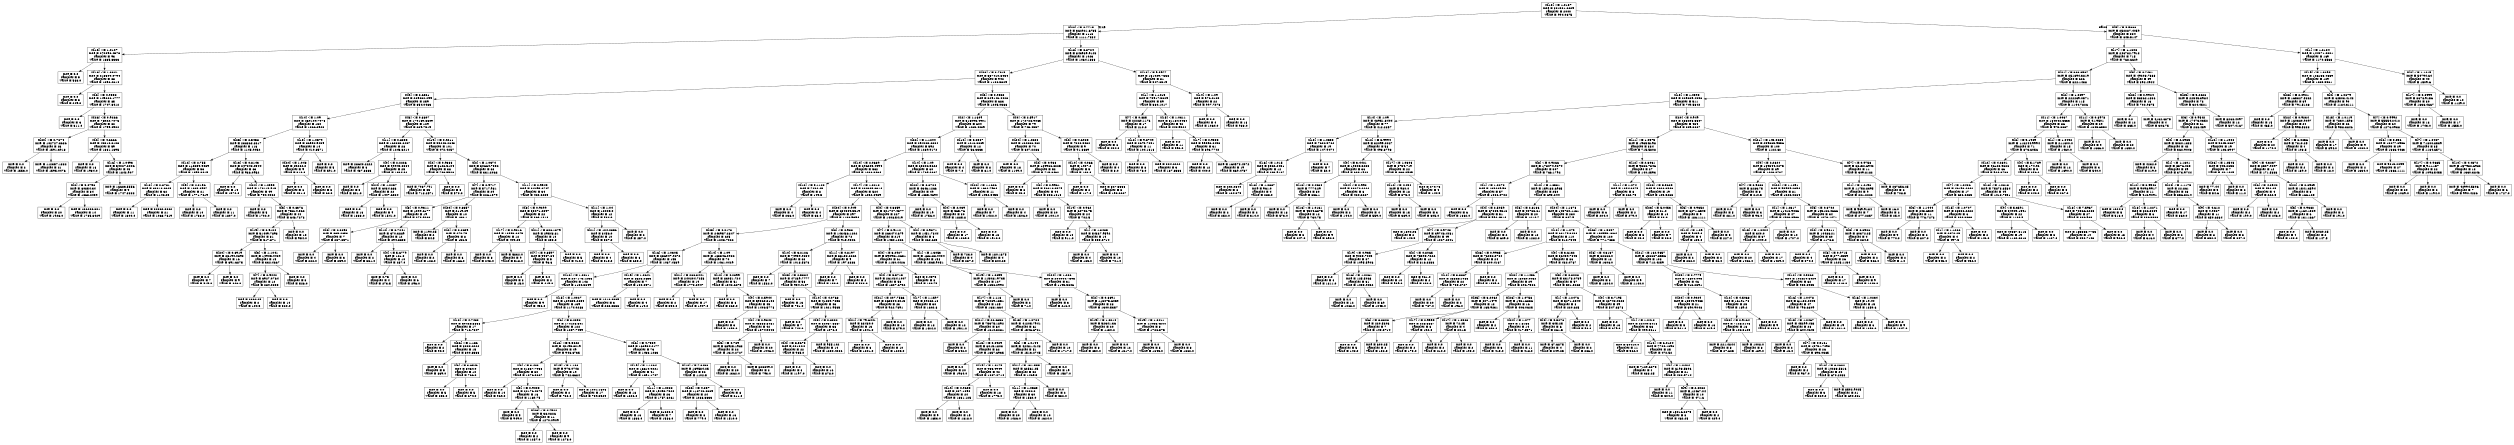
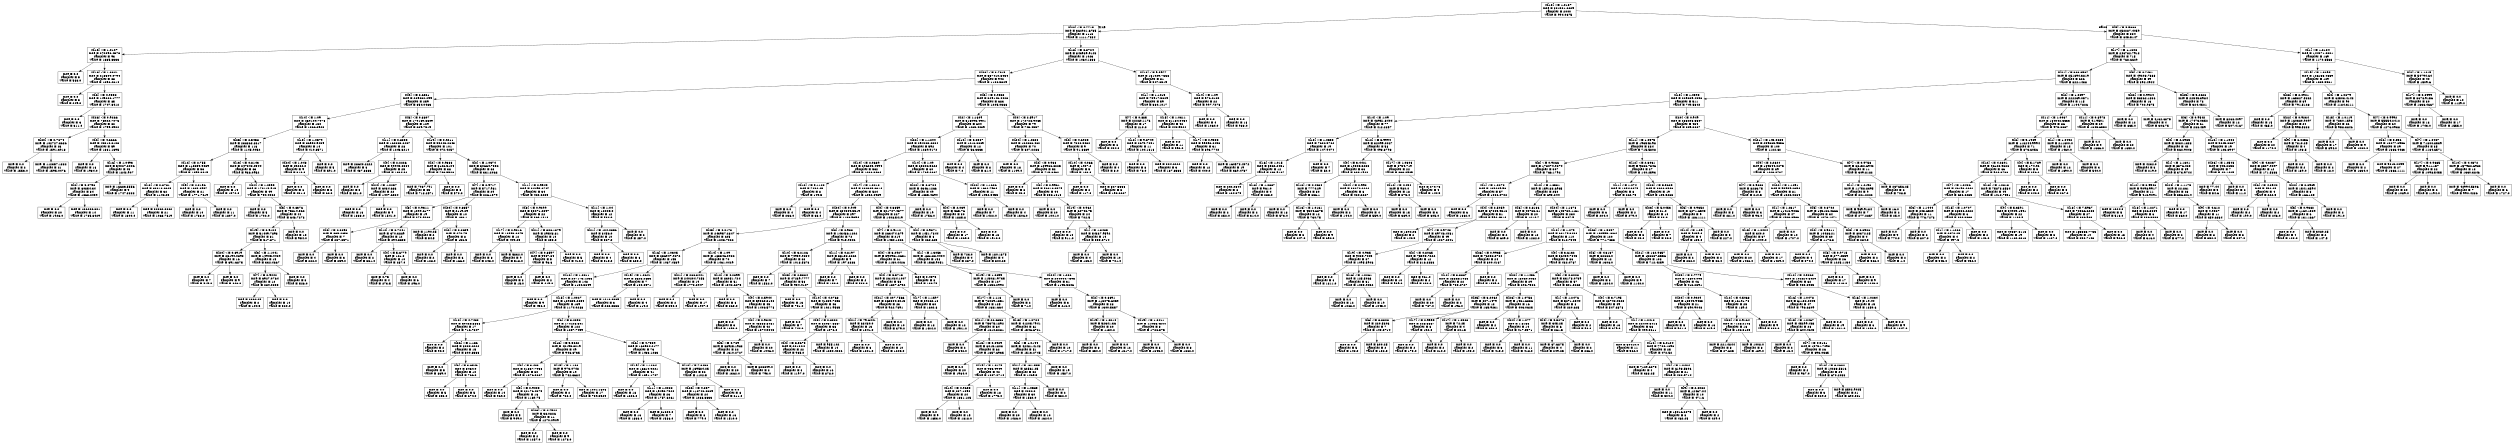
(1374, 303) -> (1374, 303)
